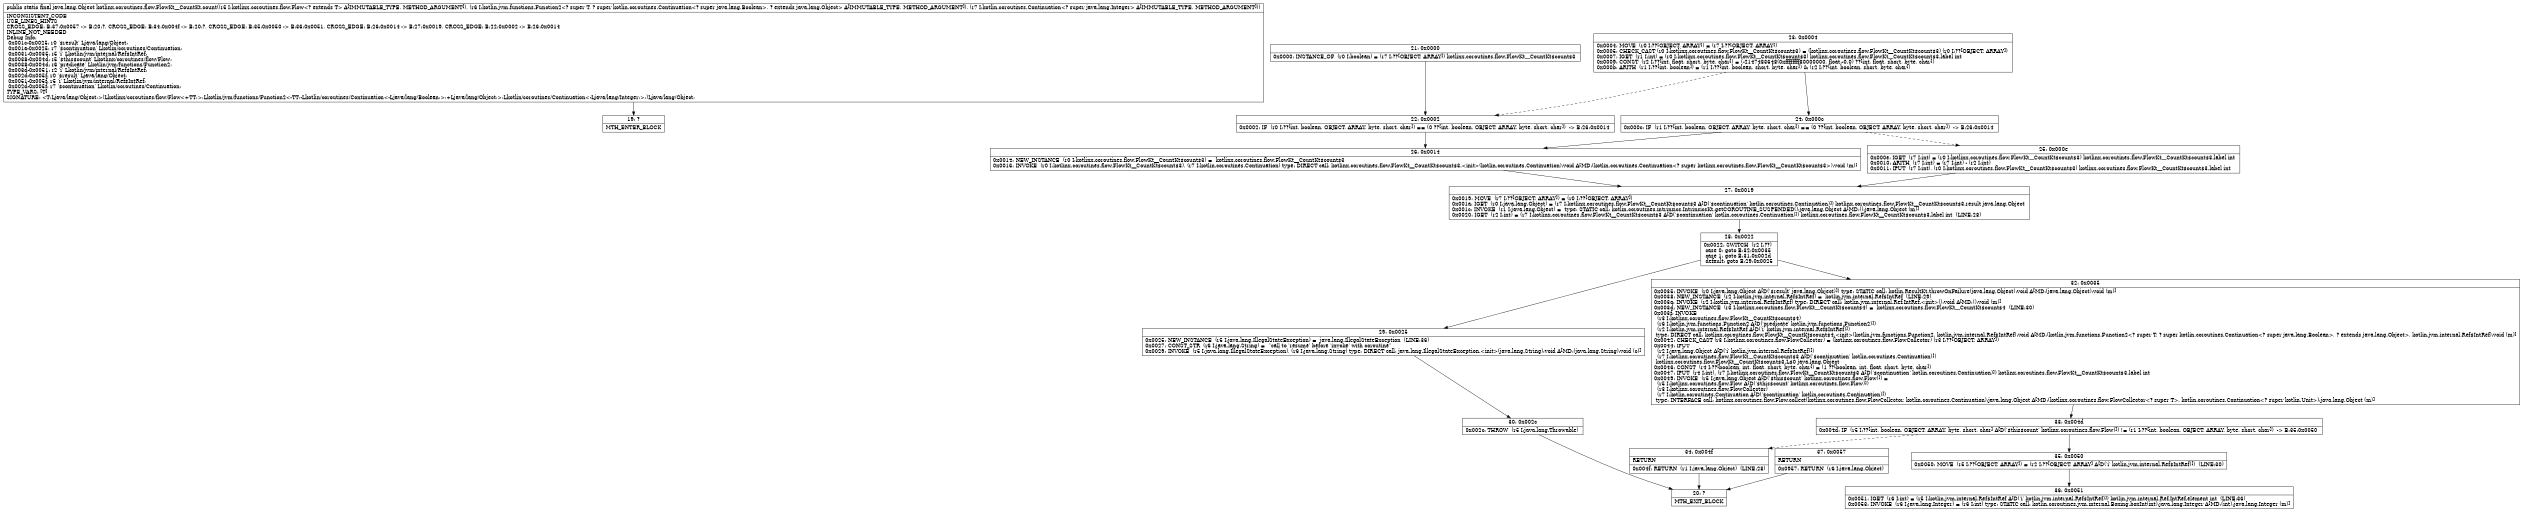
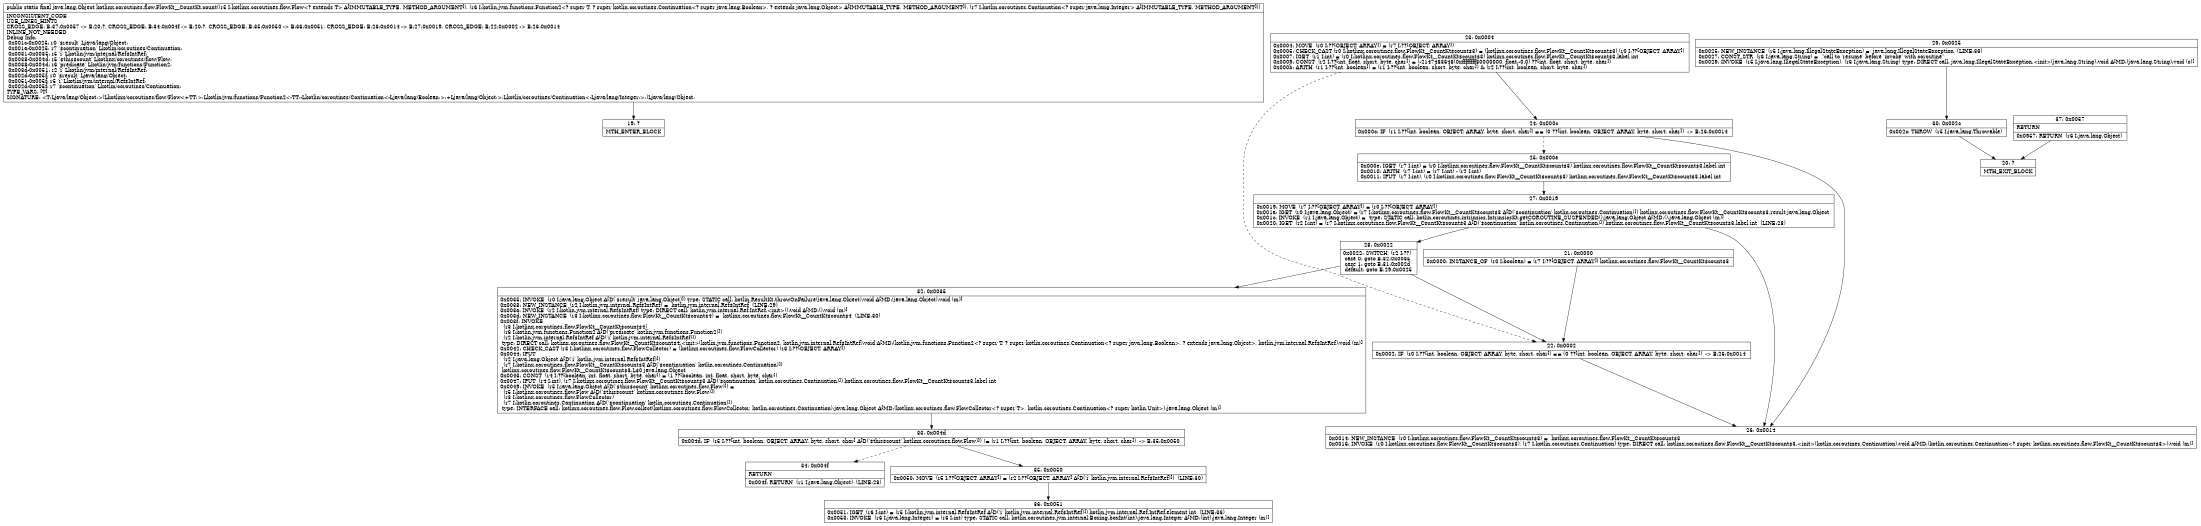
(1561, 178) -> (1772, 310)
(1574, 294) -> (1477, 307)
(1699, 480) -> none
